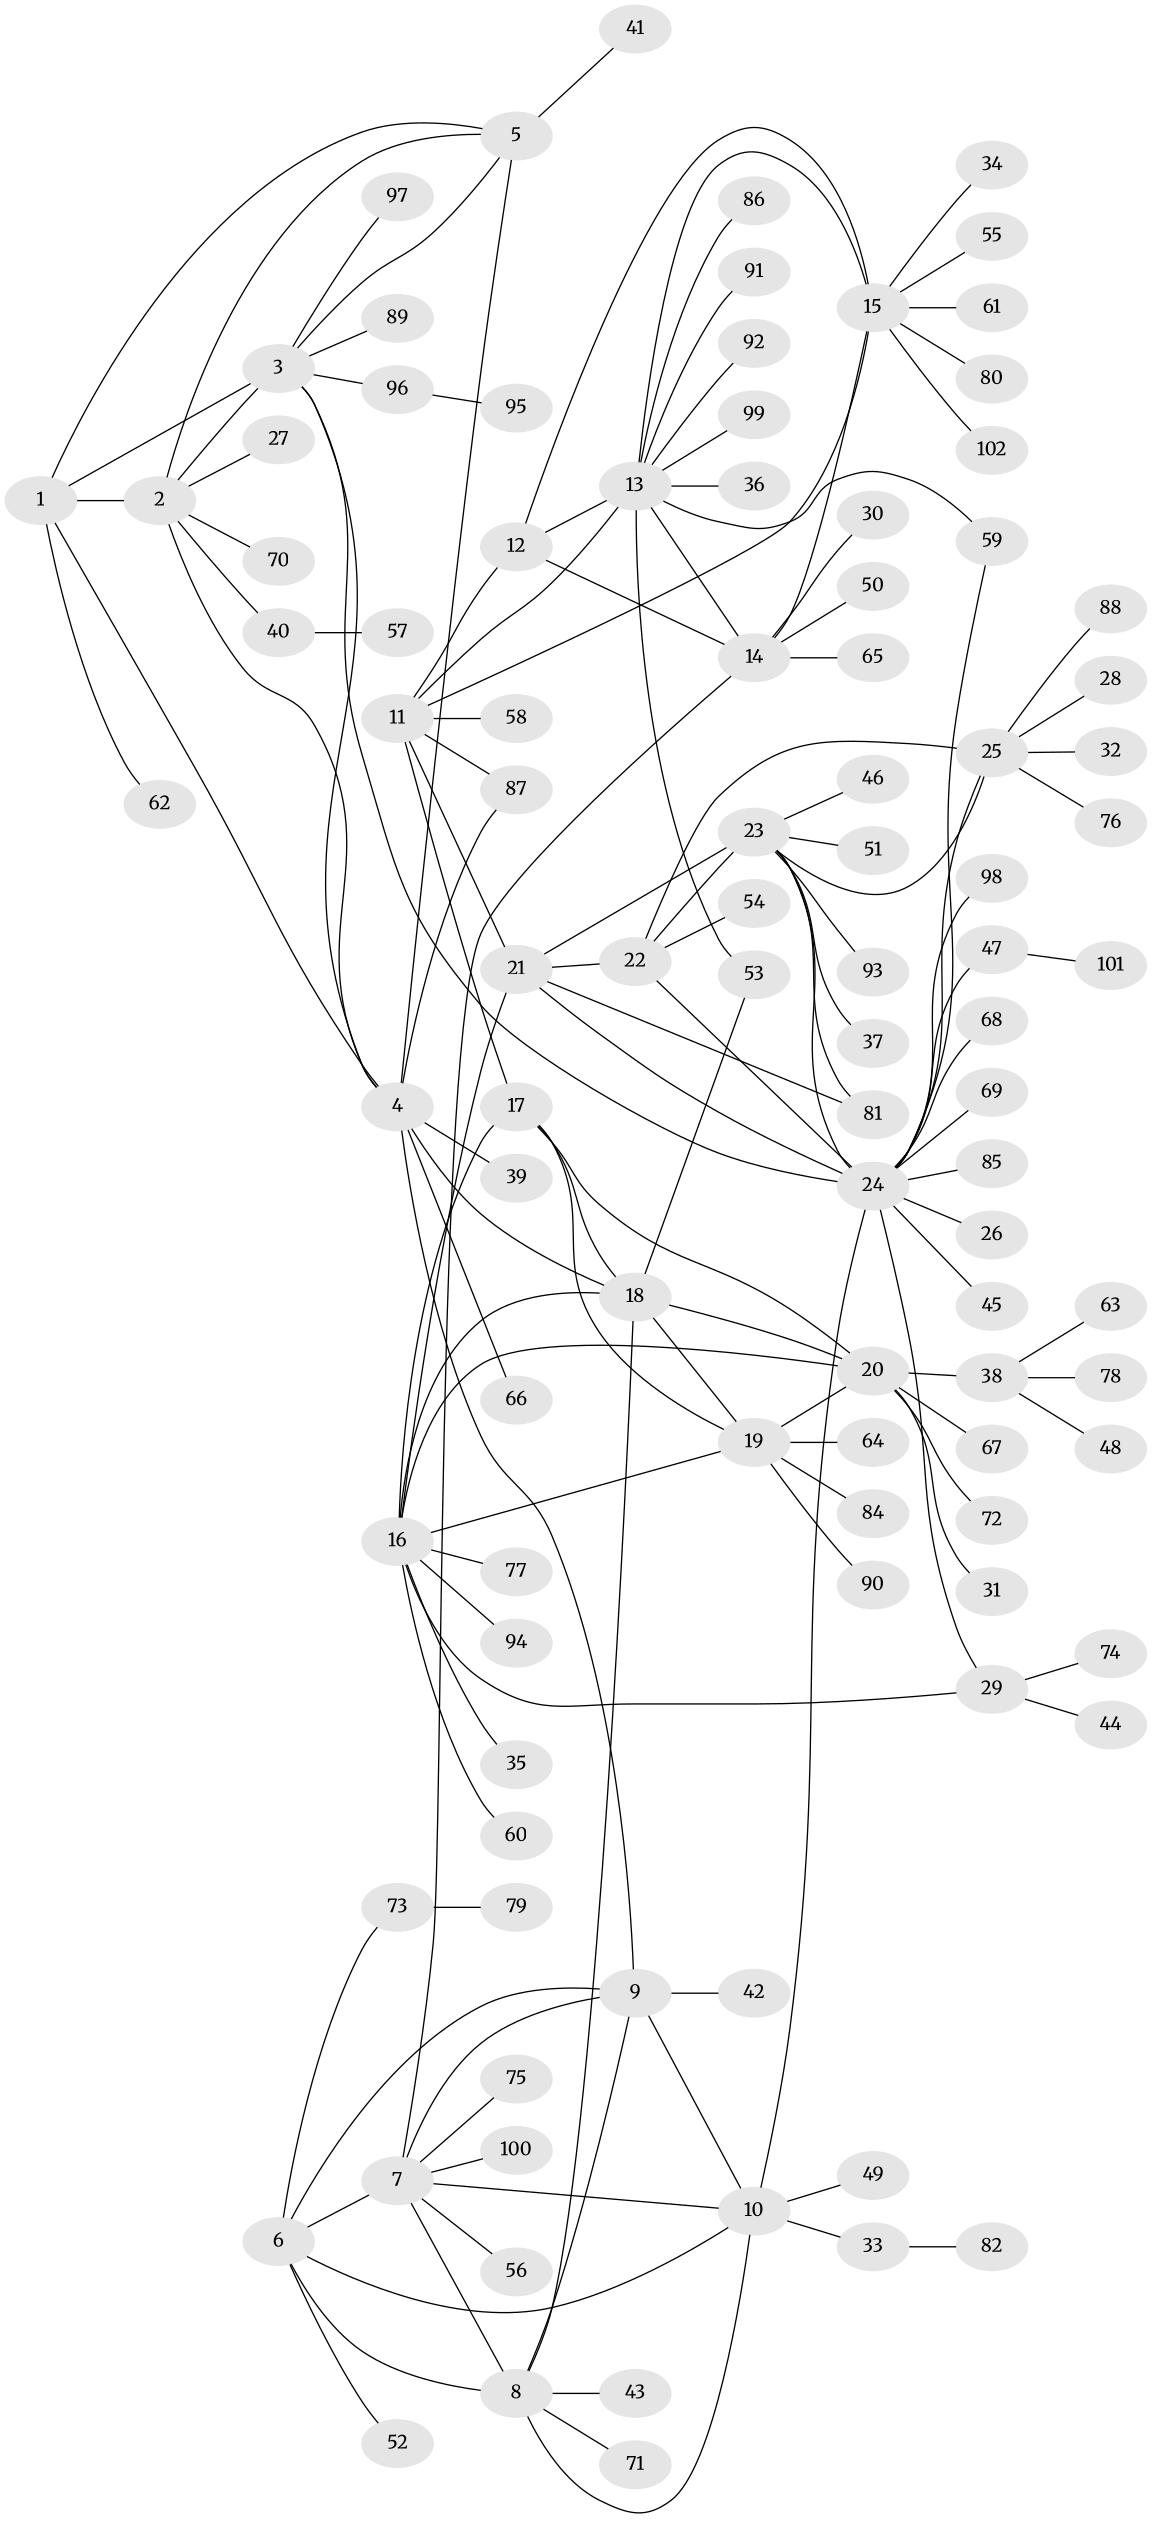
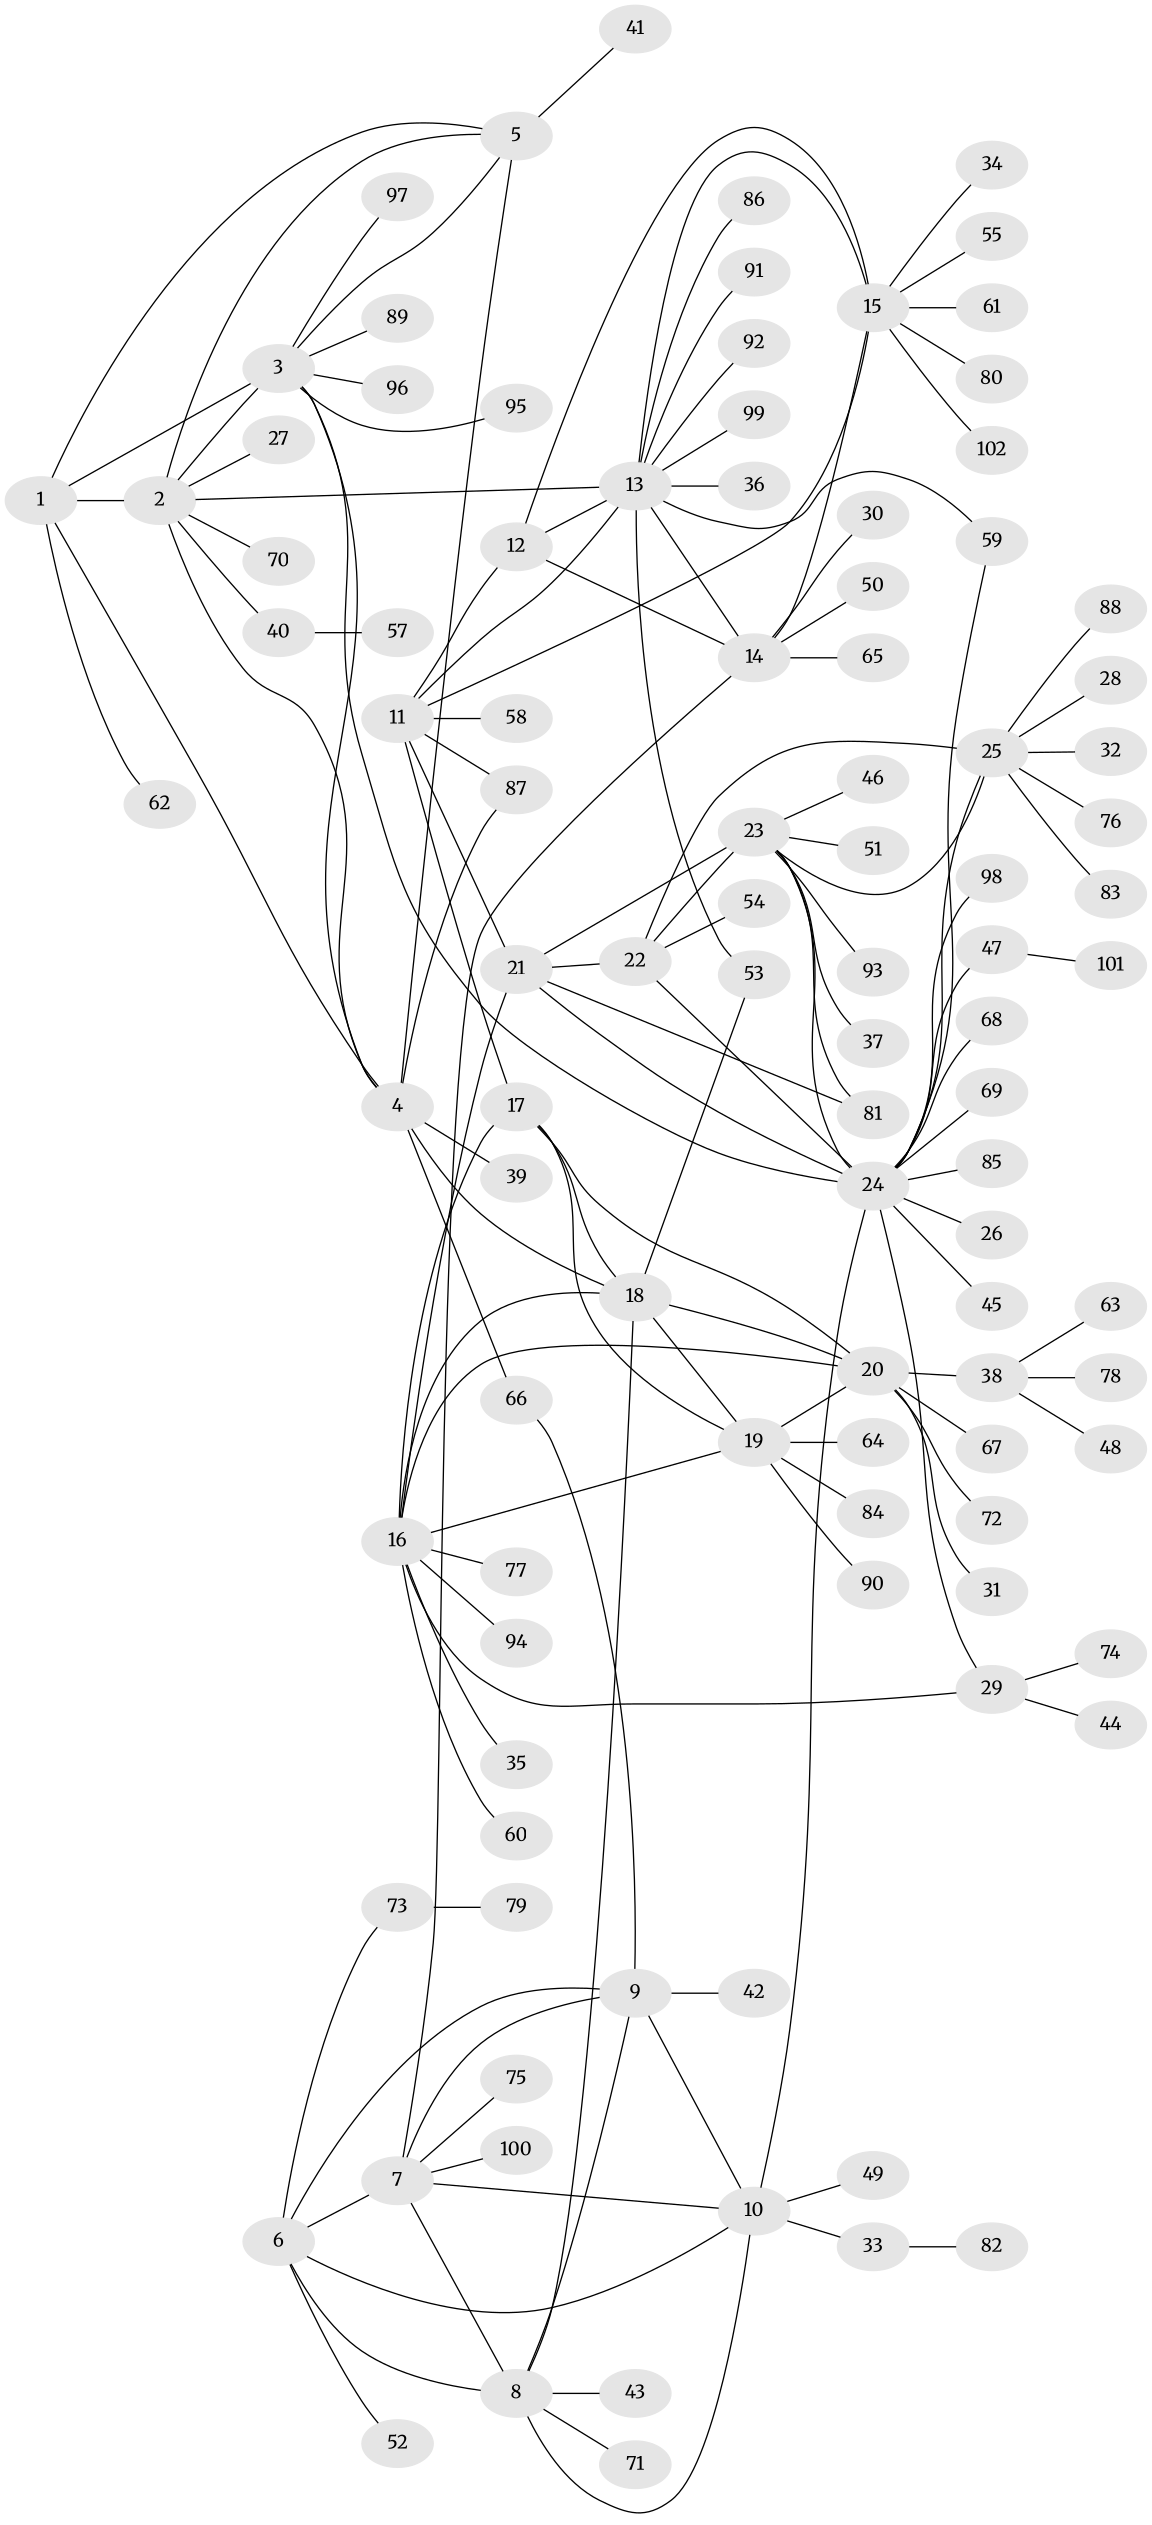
(457, 399) -> (387, 430)
none -> (397, 493)
none -> (1111, 894)
(553, 1537) -> (621, 1716)
(516, 2272) -> none
